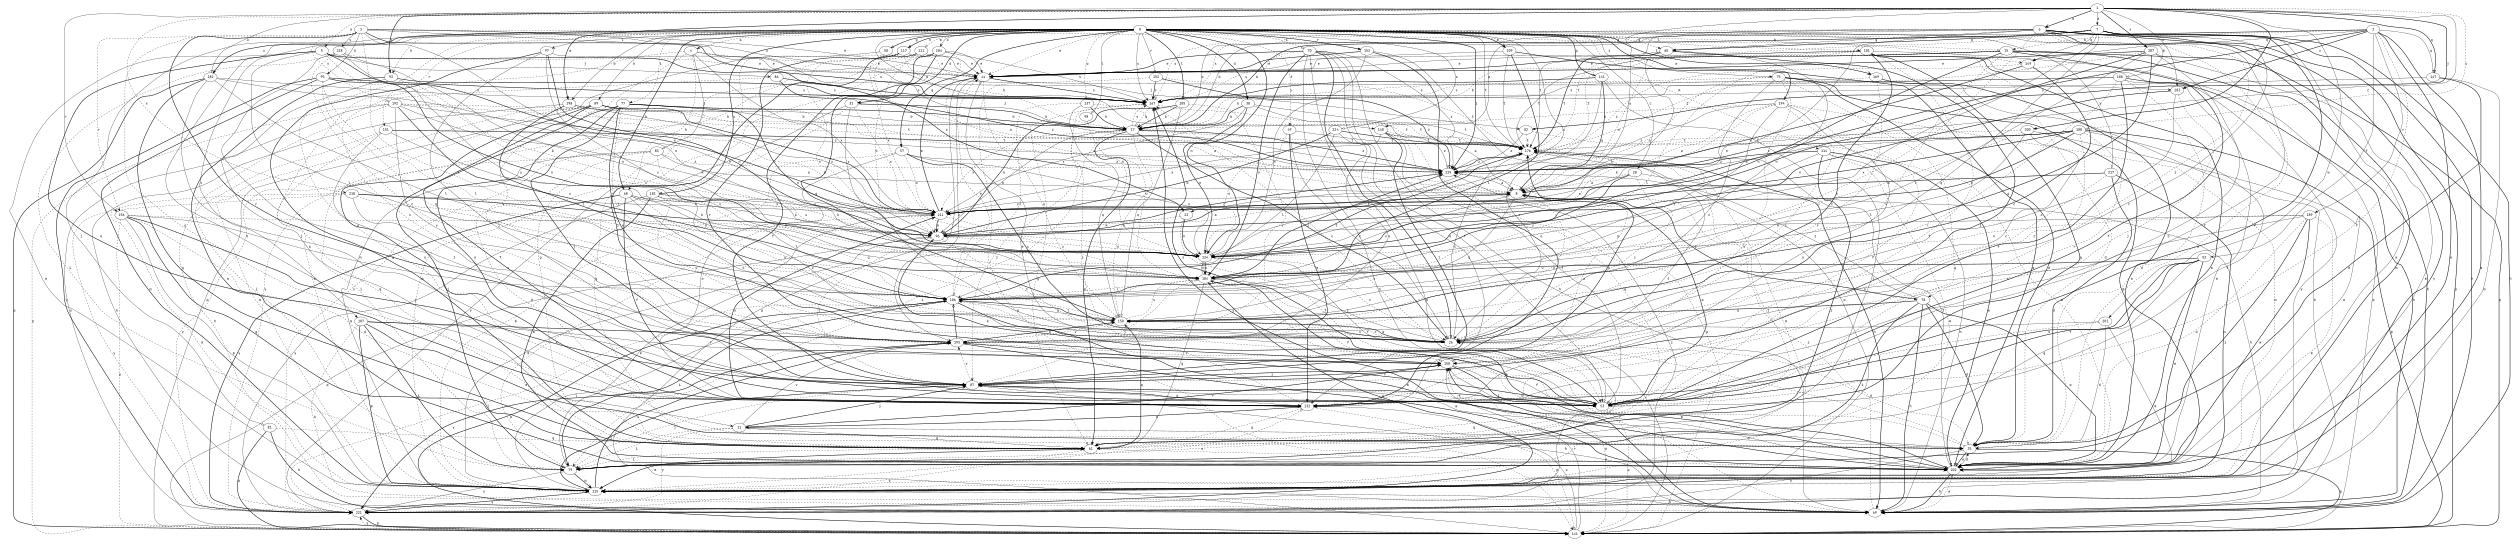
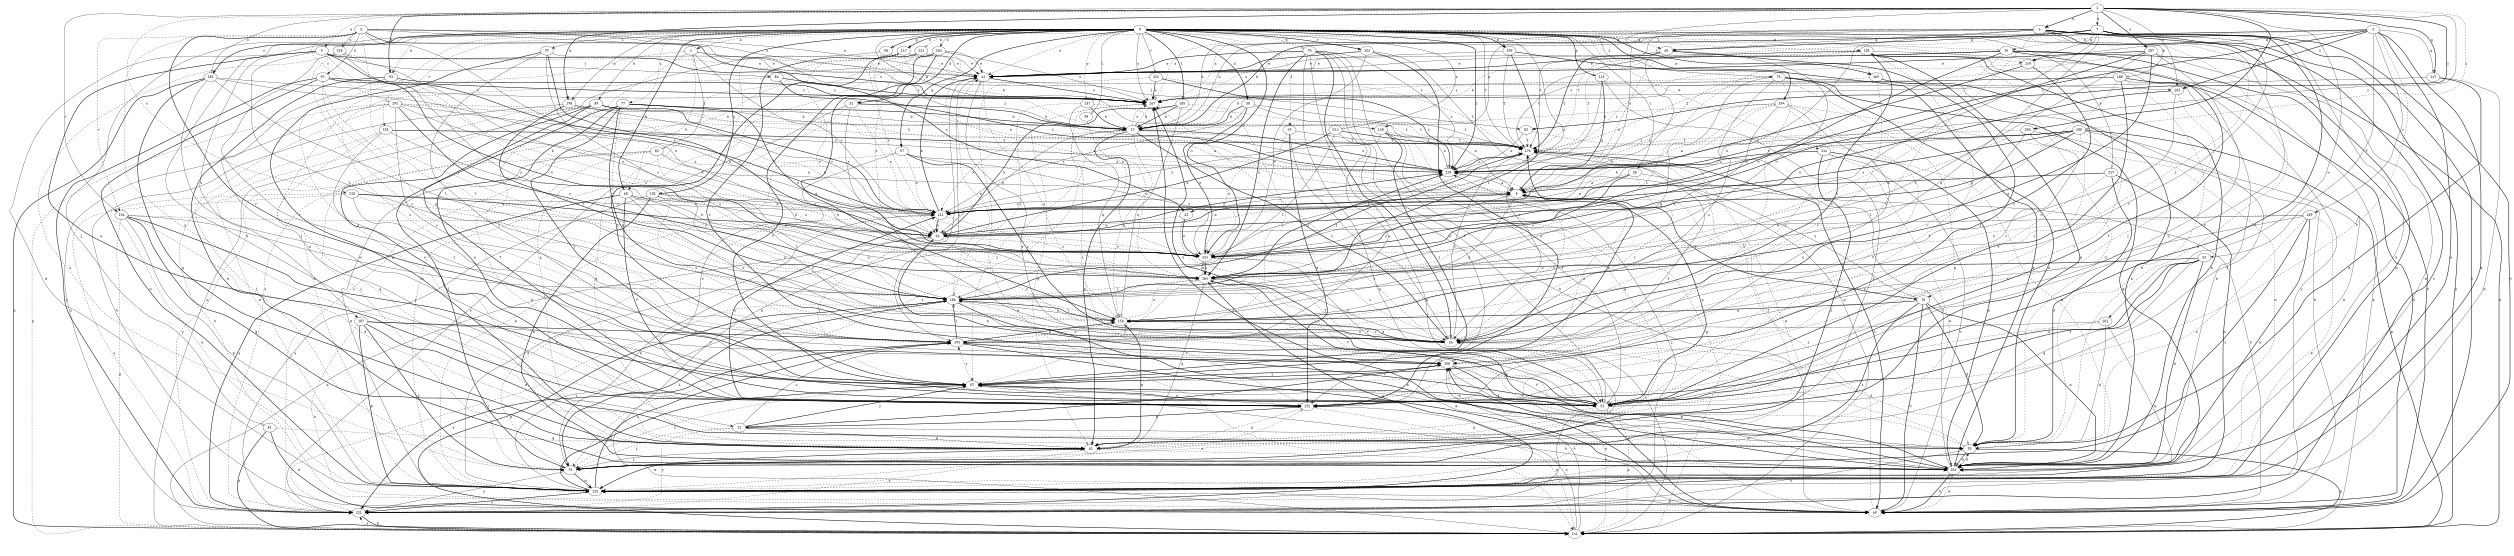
(1377, 82) -> none
(1484, 280) -> (1492, 255)
(831, 450) -> (831, 450)
